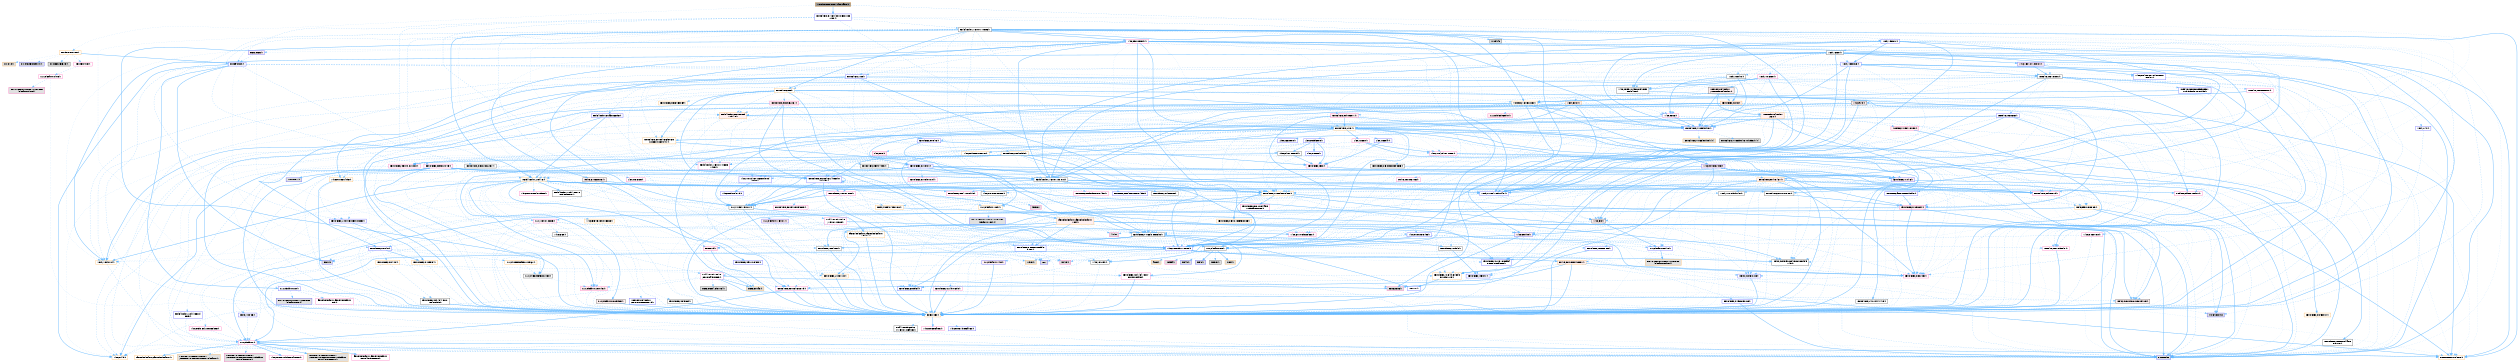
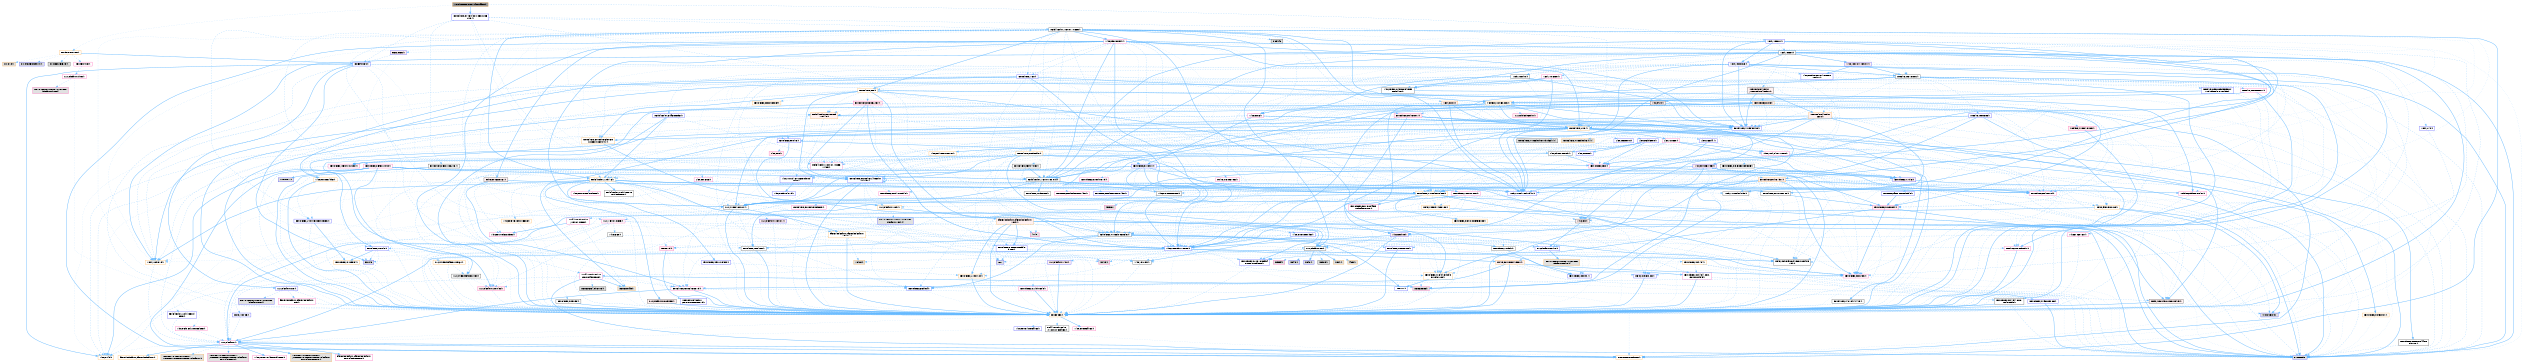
(1546, 162) -> none
